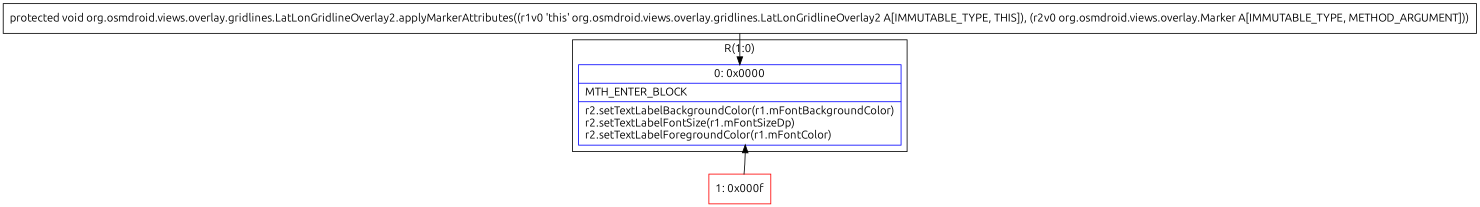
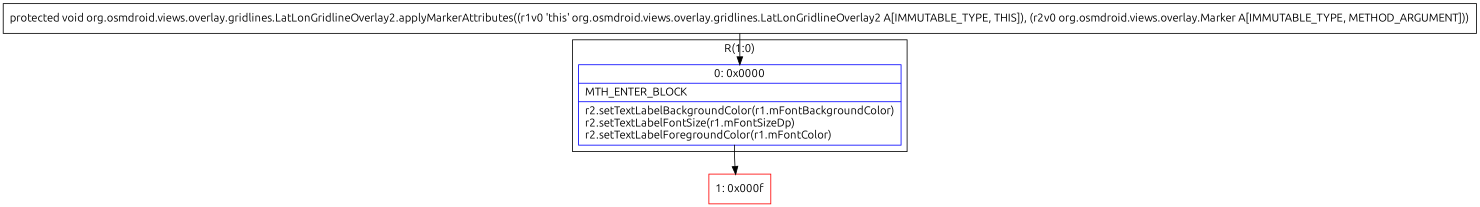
(745, 164) -> (735, 157)
